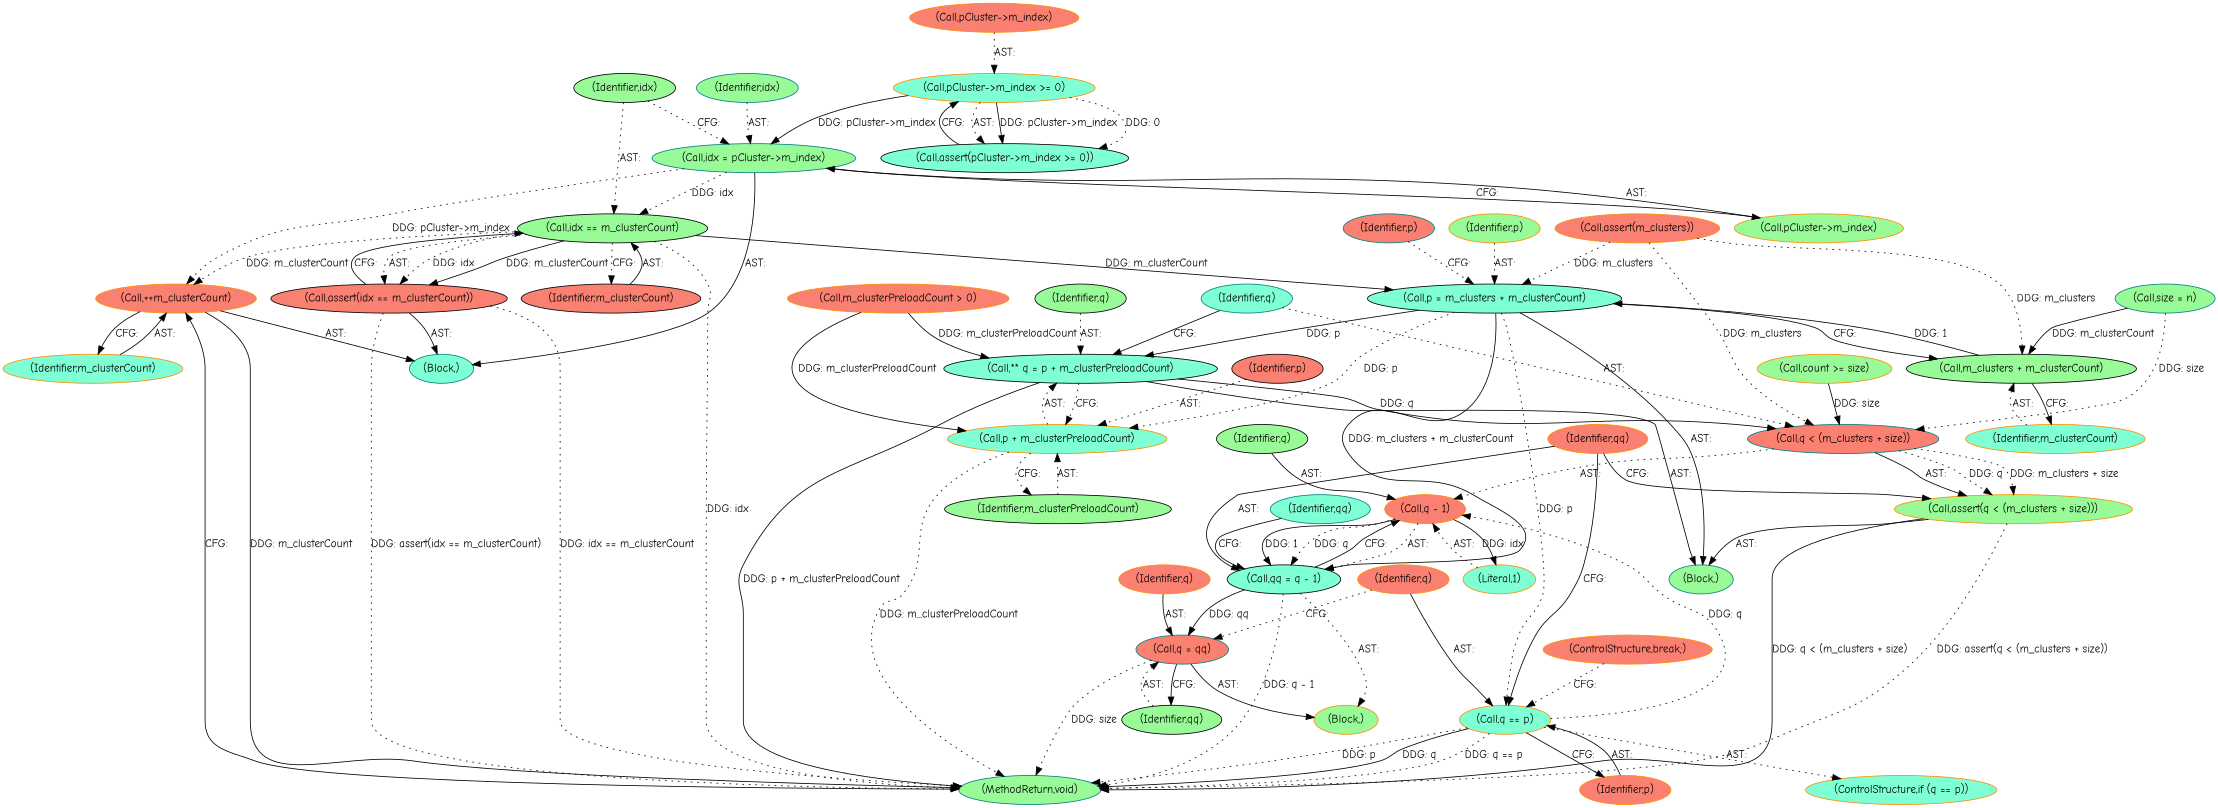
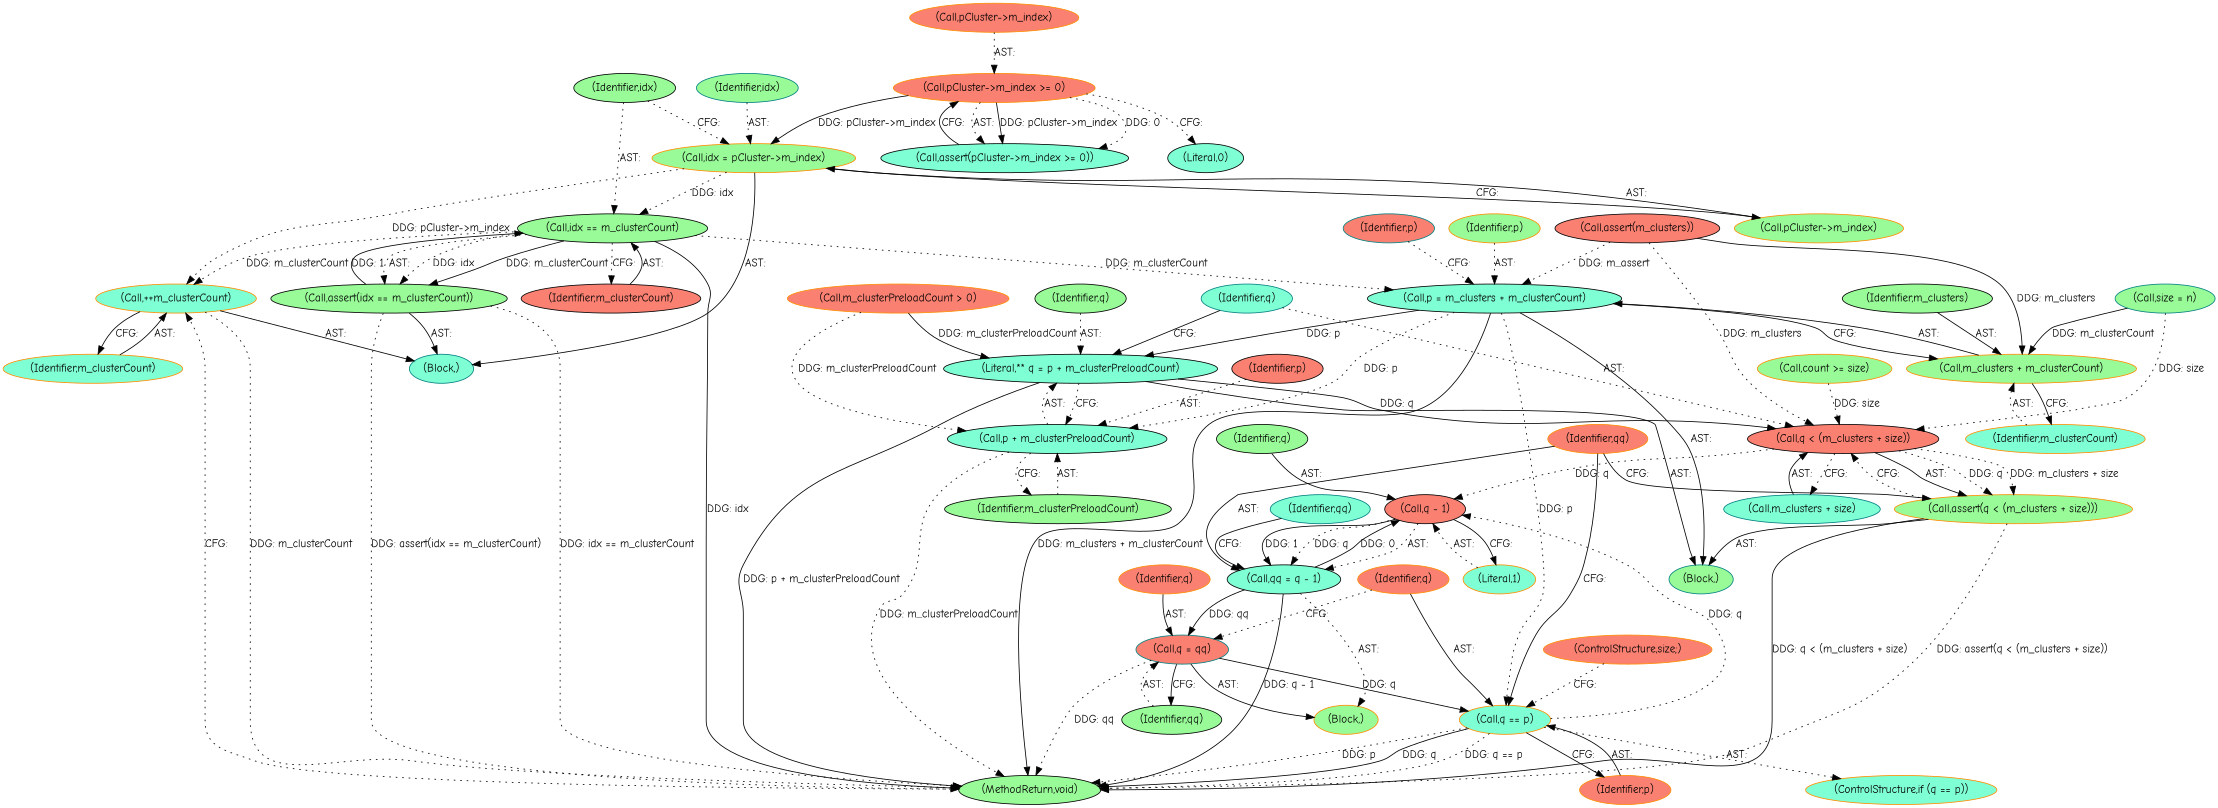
(994, 88) -> (994, 88)
(754, 158) -> (754, 158)
none -> (1206, 158)
(1637, 228) -> (1637, 228)
(1885, 253) -> (1885, 253)
(1040, 262) -> (1040, 262)
(368, 263) -> (368, 263)
(1614, 263) -> (1614, 263)
(176, 299) -> (176, 299)
(389, 299) -> (389, 299)
none -> (1917, 299)
(1931, 334) -> (1931, 334)
(1081, 369) -> (1081, 369)
(2021, 369) -> (2021, 369)
(822, 400) -> (822, 400)
(1833, 400) -> (1833, 400)
(1057, 439) -> (1057, 439)
(1843, 439) -> (1843, 439)
(1593, 474) -> (1593, 474)
(1413, 481) -> (1194, 494)
none -> (1887, 486)
(1425, 509) -> (1425, 509)
none -> (1802, 509)
(1378, 544) -> (1378, 544)
(1503, 544) -> (1503, 544)
(706, 600) -> (706, 600)
(1628, 650) -> (1628, 650)
none -> (1340, 684)
(1094, 720) -> (1094, 720)
(1235, 727) -> (1235, 727)
(374, 760) -> (374, 760)
(370, 776) -> (370, 776)
(1030, 790) -> (1030, 790)
